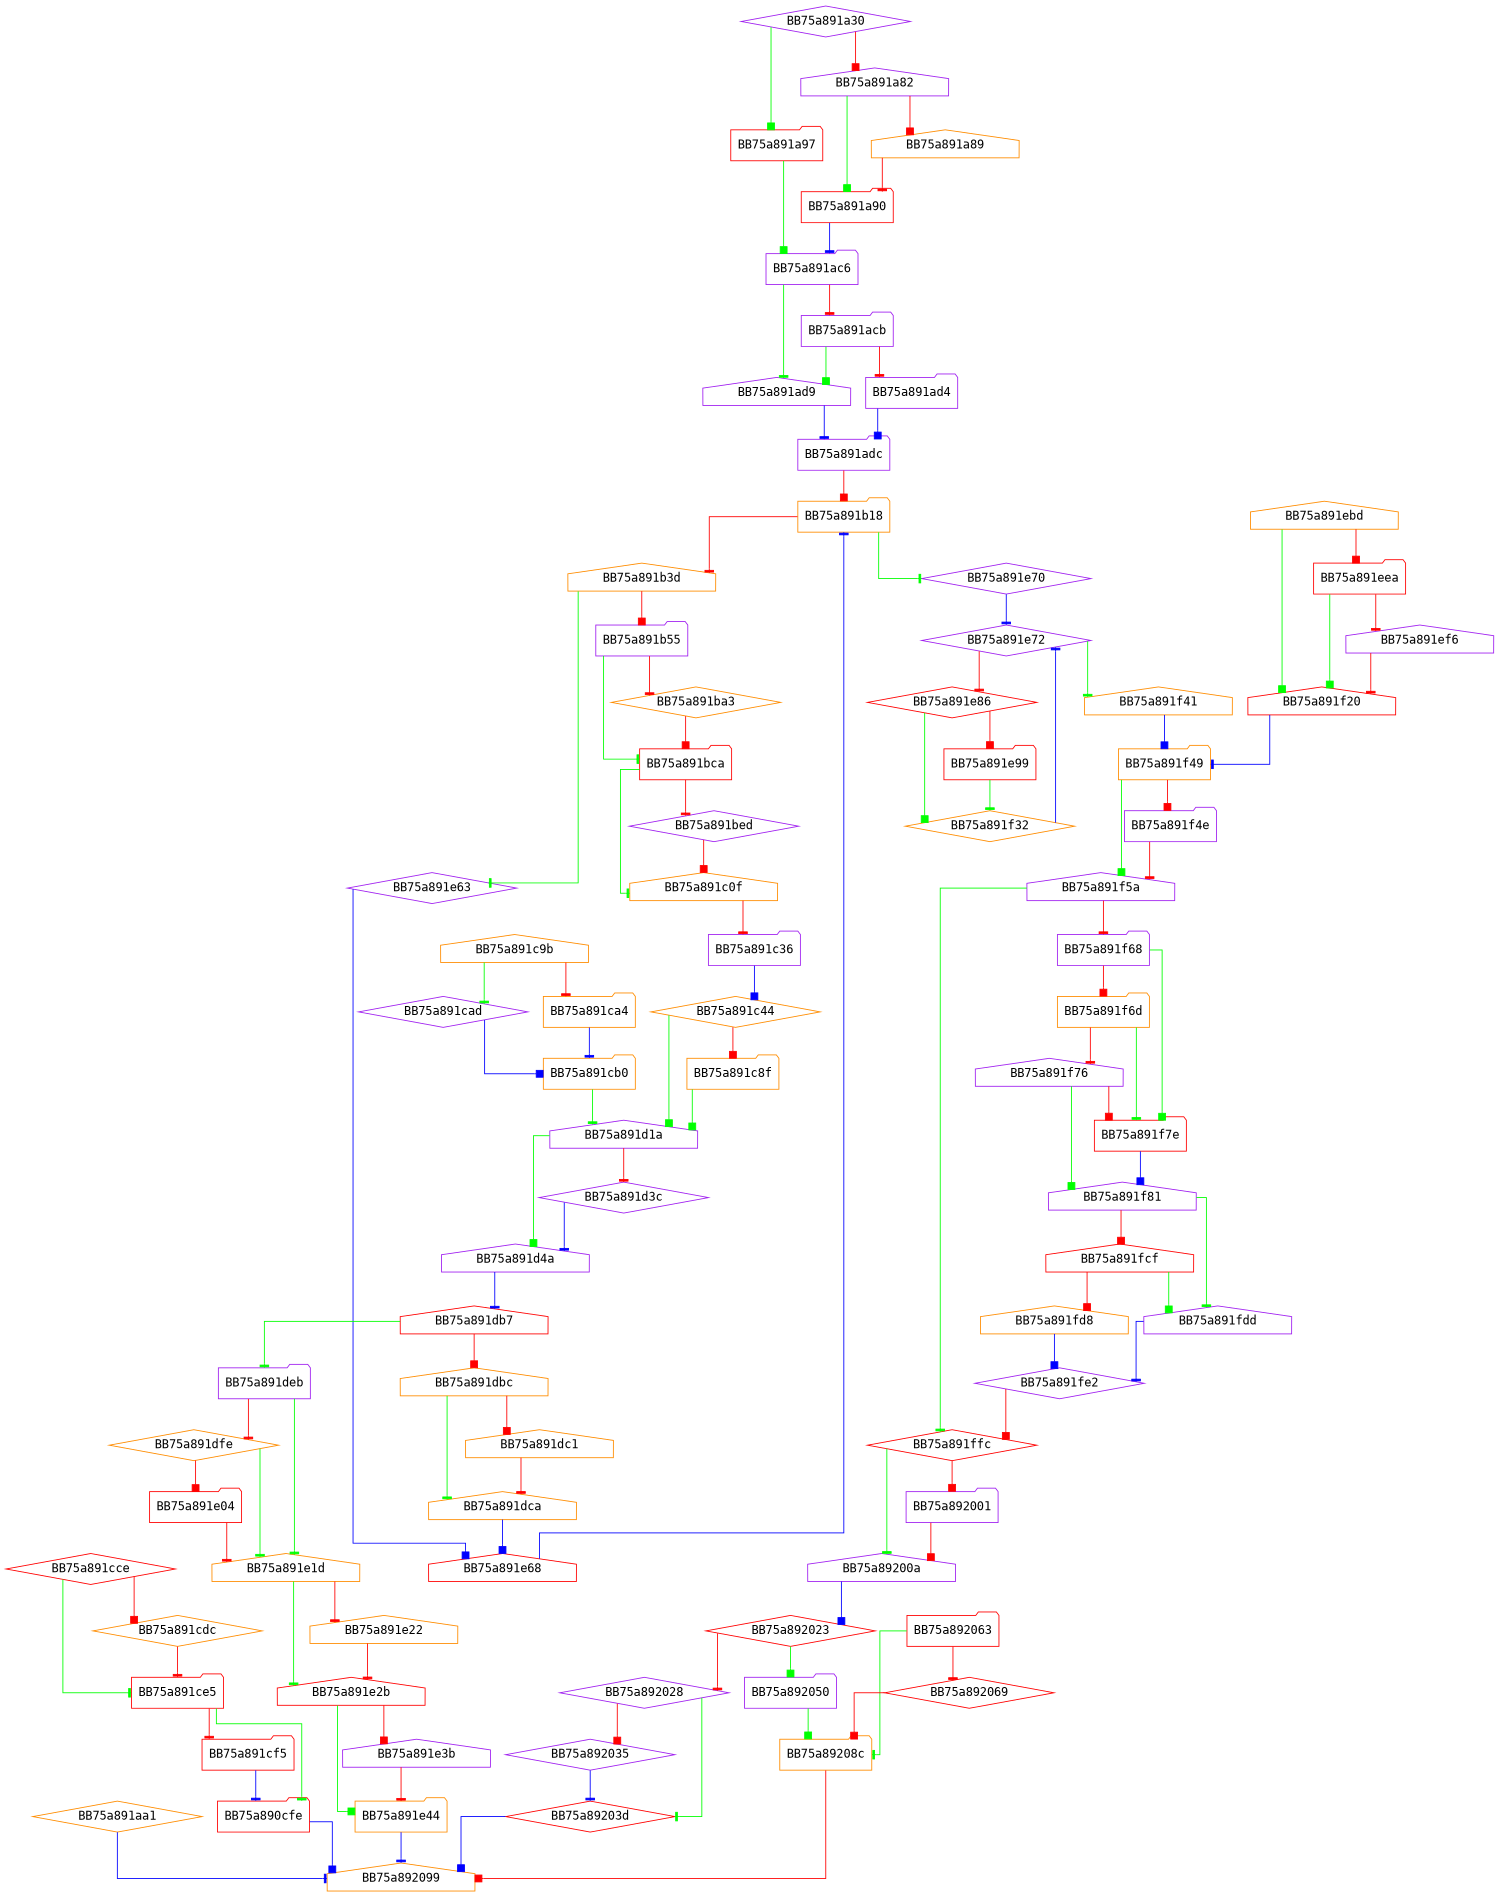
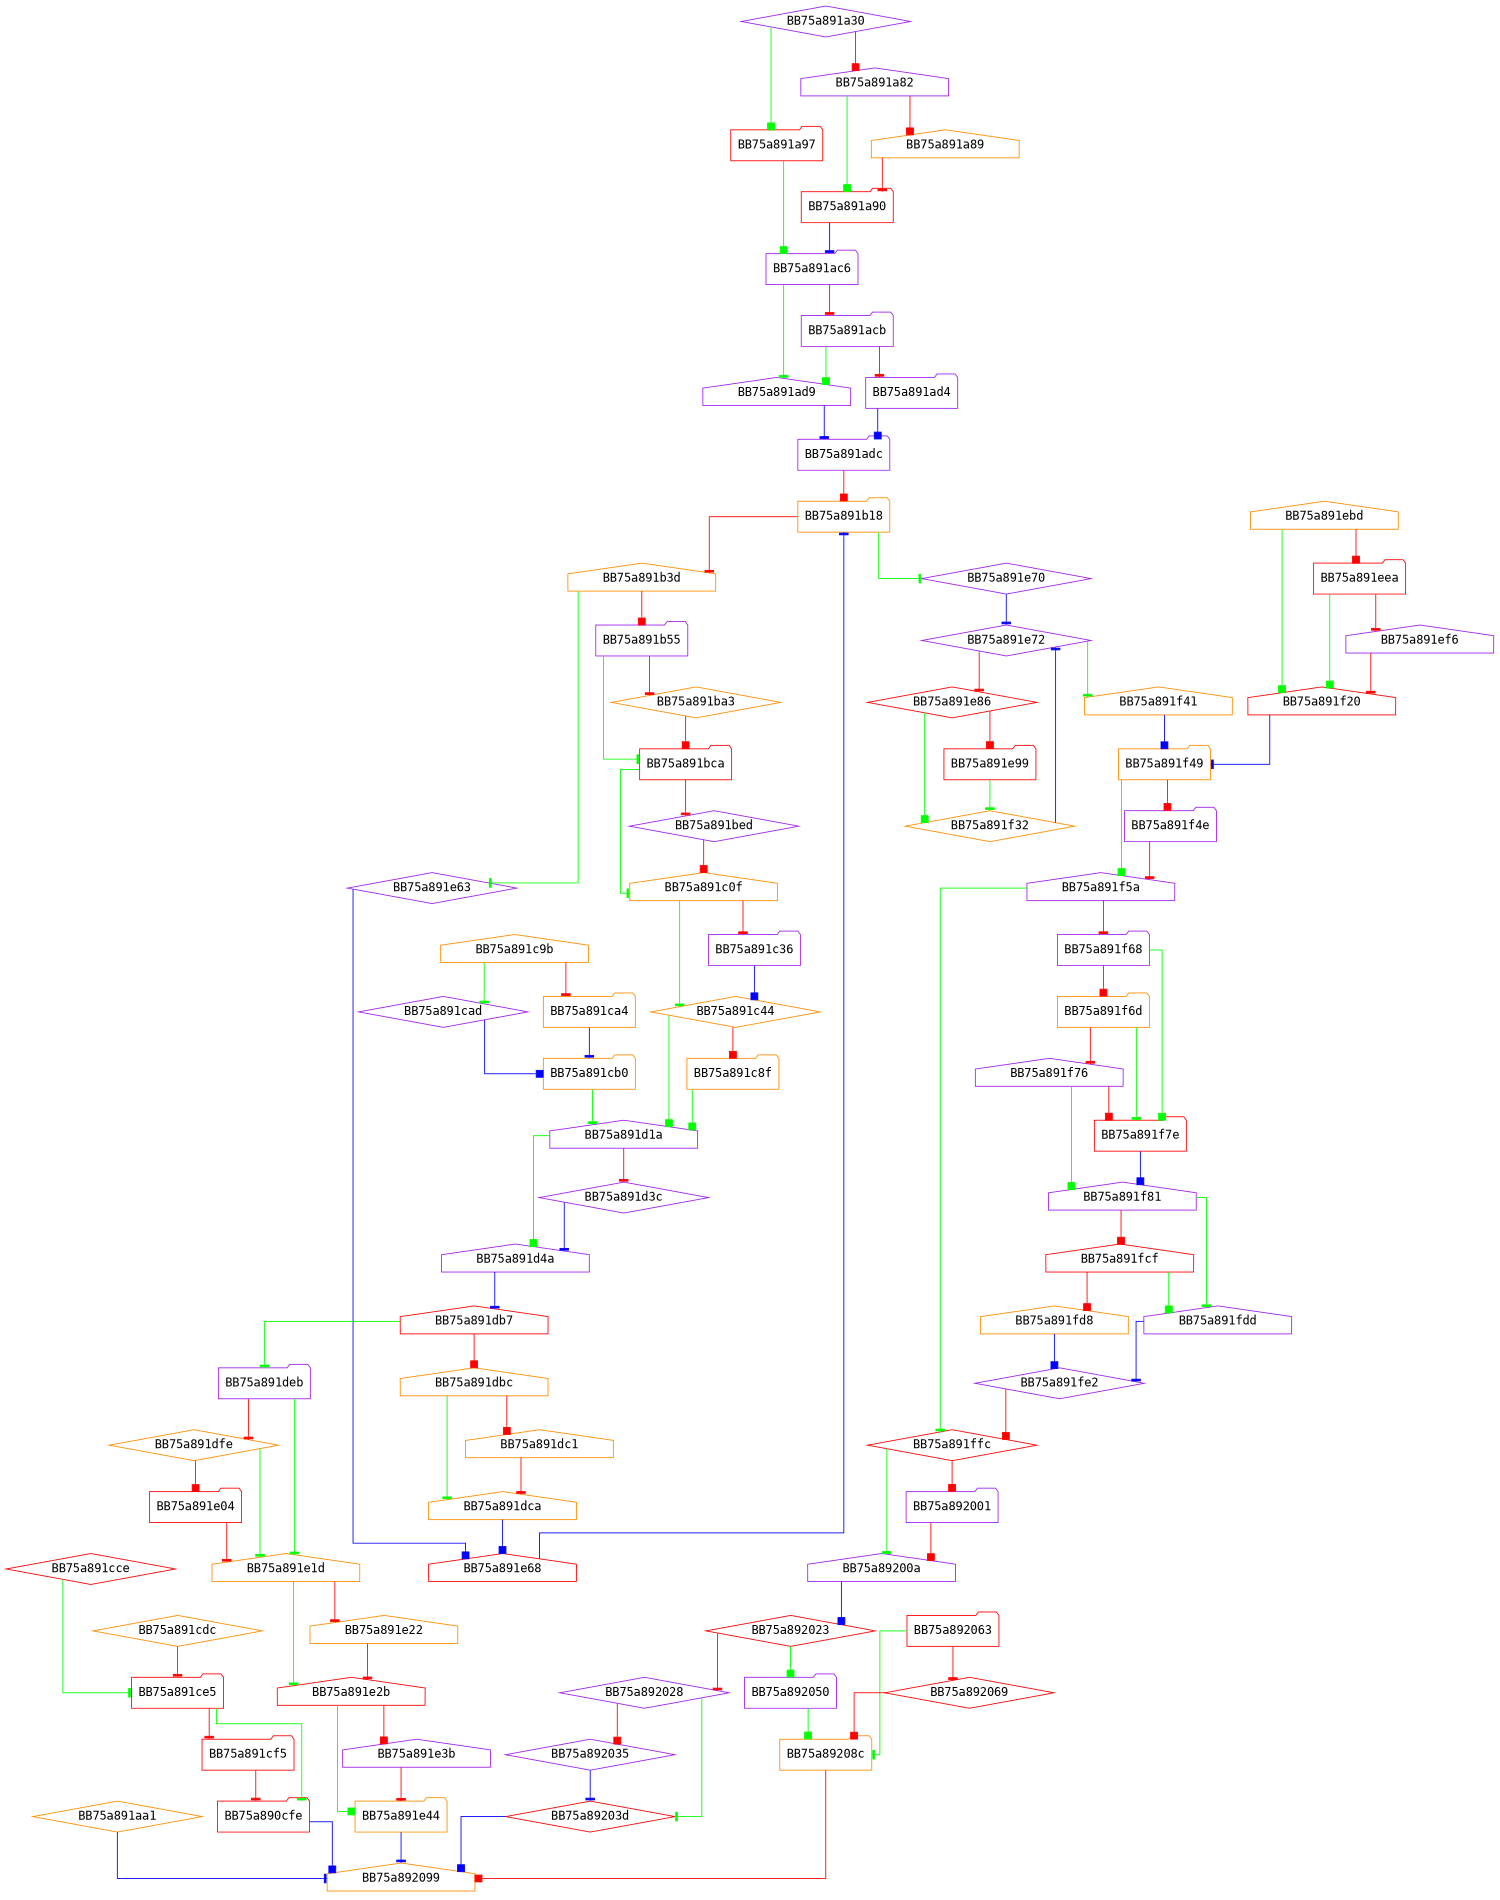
none -> (680, 951)
(134, 1596) -> none
(256, 1783) -> (256, 1783)
